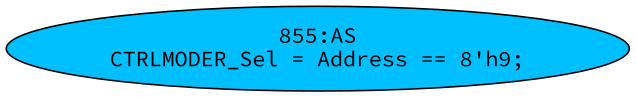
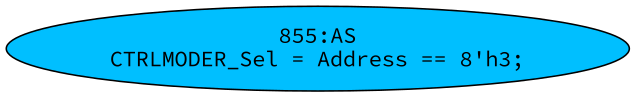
(318, 49) -> (318, 49)
